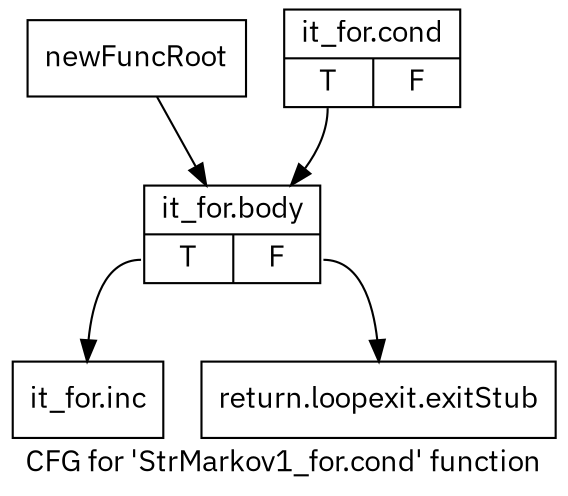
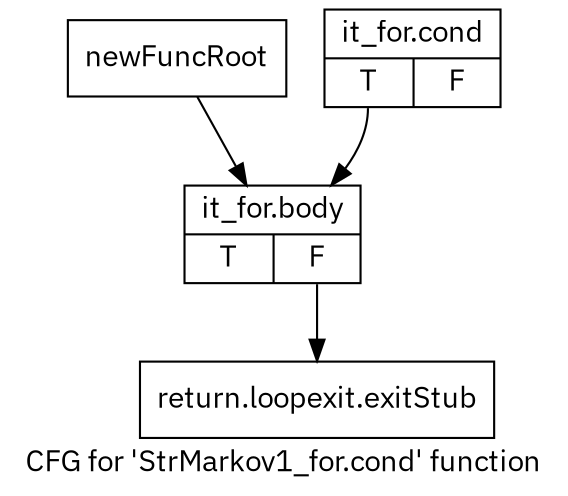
(88, 400) -> none
